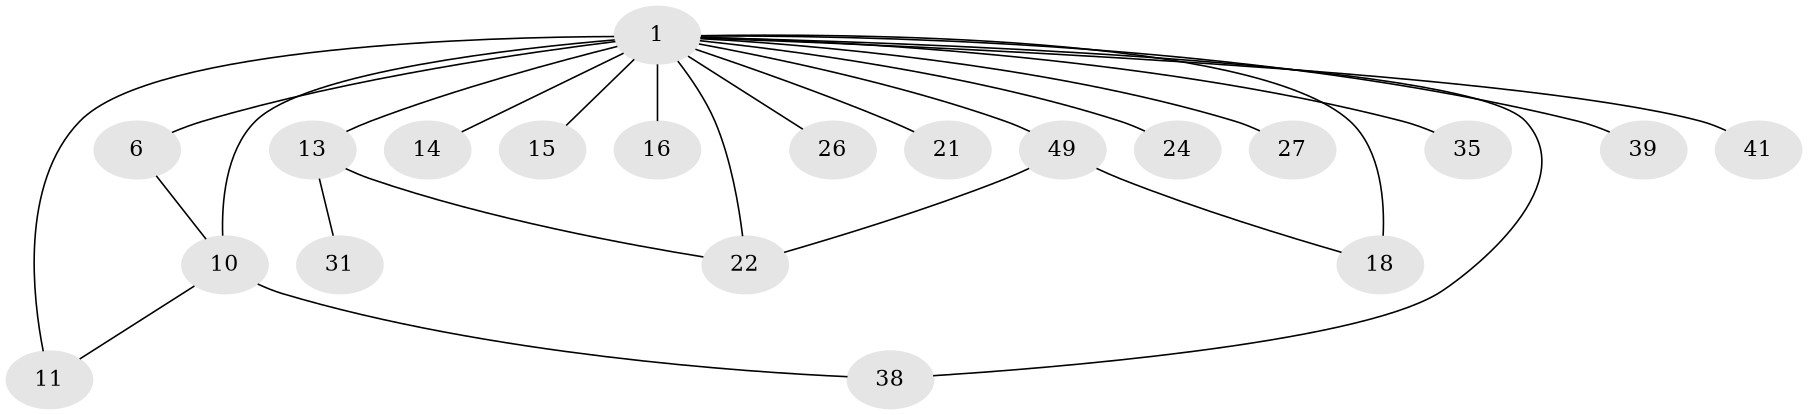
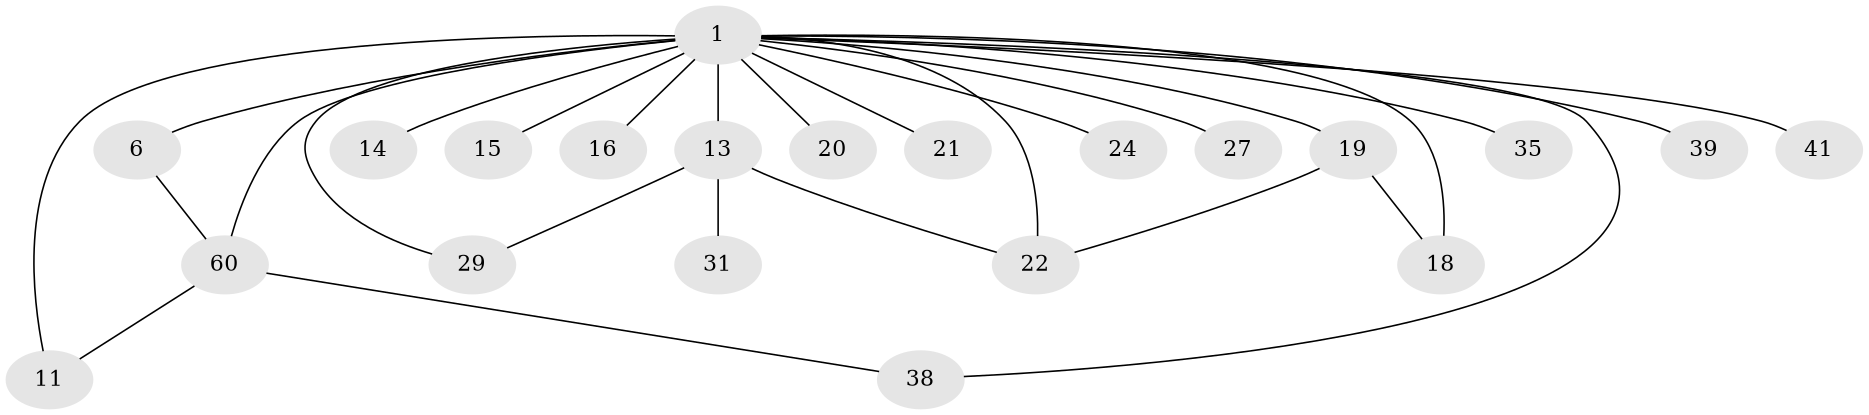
(833, 150) -> (833, 150)
(1063, 150) -> (1353, 150)
(225, 265) -> (225, 265)
none -> (472, 265)
